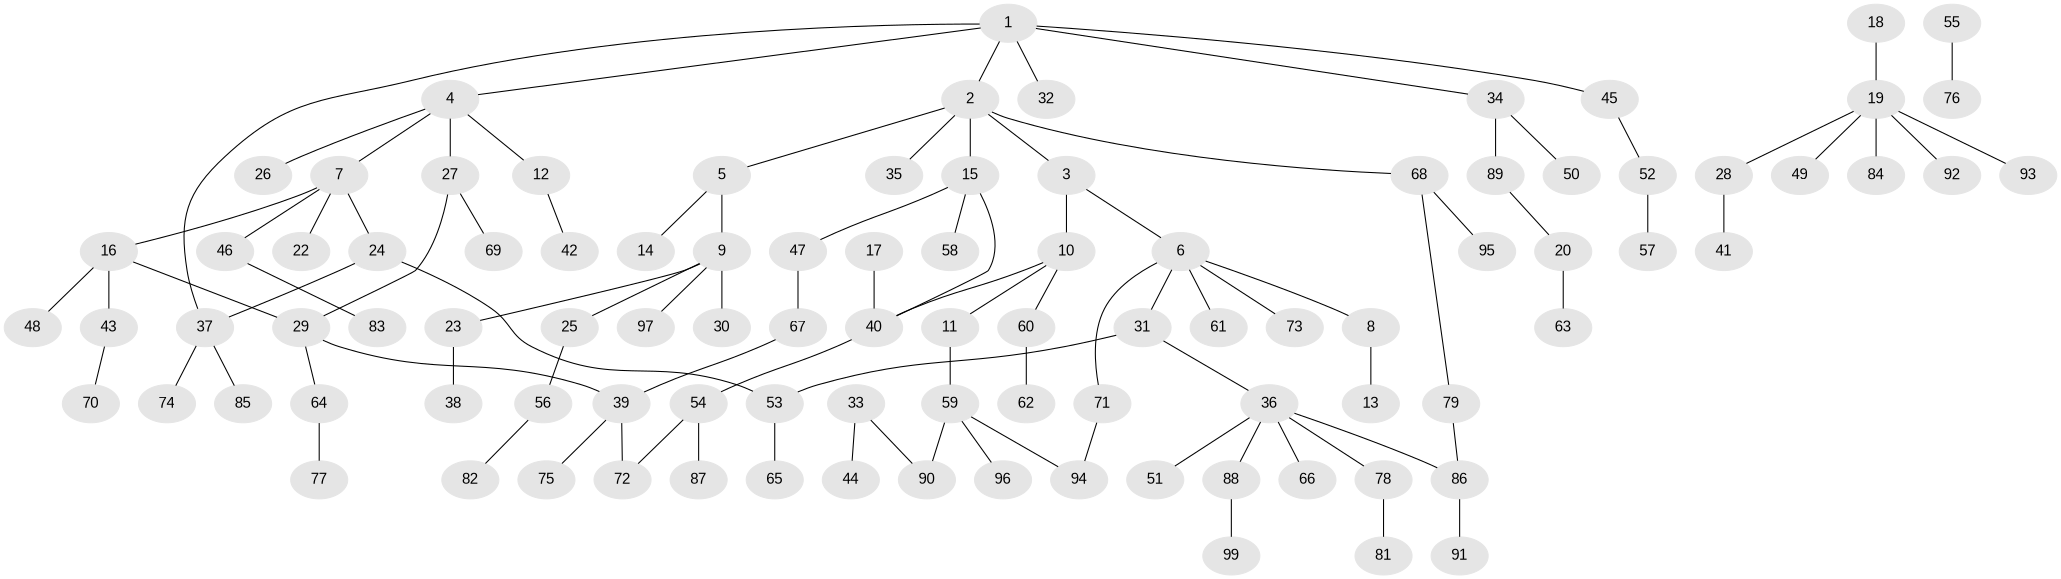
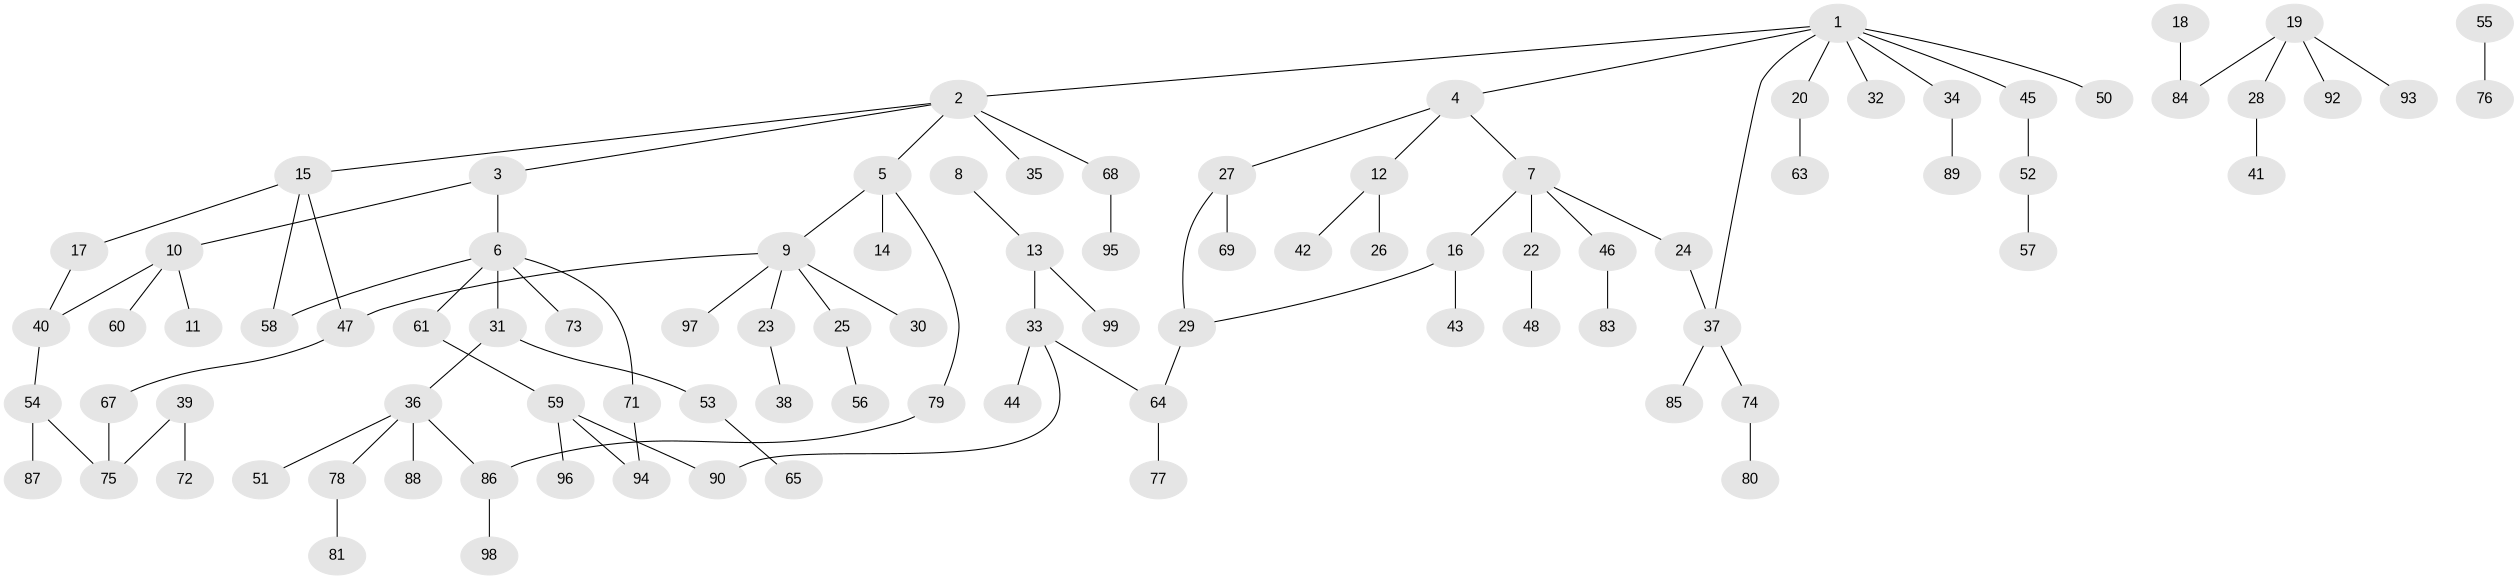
(1876, 61) -> (2180, 61)
(355, 135) -> (1379, 214)
(1534, 137) -> (1975, 53)
(1800, 175) -> none
(1529, 214) -> (1819, 61)
none -> (580, 269)
(979, 276) -> (191, 214)
(1278, 287) -> (381, 284)
(71, 289) -> (1532, 290)
none -> (1035, 290)
(1435, 290) -> (949, 284)
(574, 363) -> none
(461, 366) -> none
(710, 366) -> (109, 442)
none -> (1097, 366)
(950, 369) -> (489, 366)
(91, 404) -> none
(1026, 404) -> none
(661, 442) -> (71, 442)
(470, 480) -> none
(1307, 480) -> none
none -> (1750, 480)
(1231, 518) -> (1073, 289)
(1460, 556) -> (489, 556)
